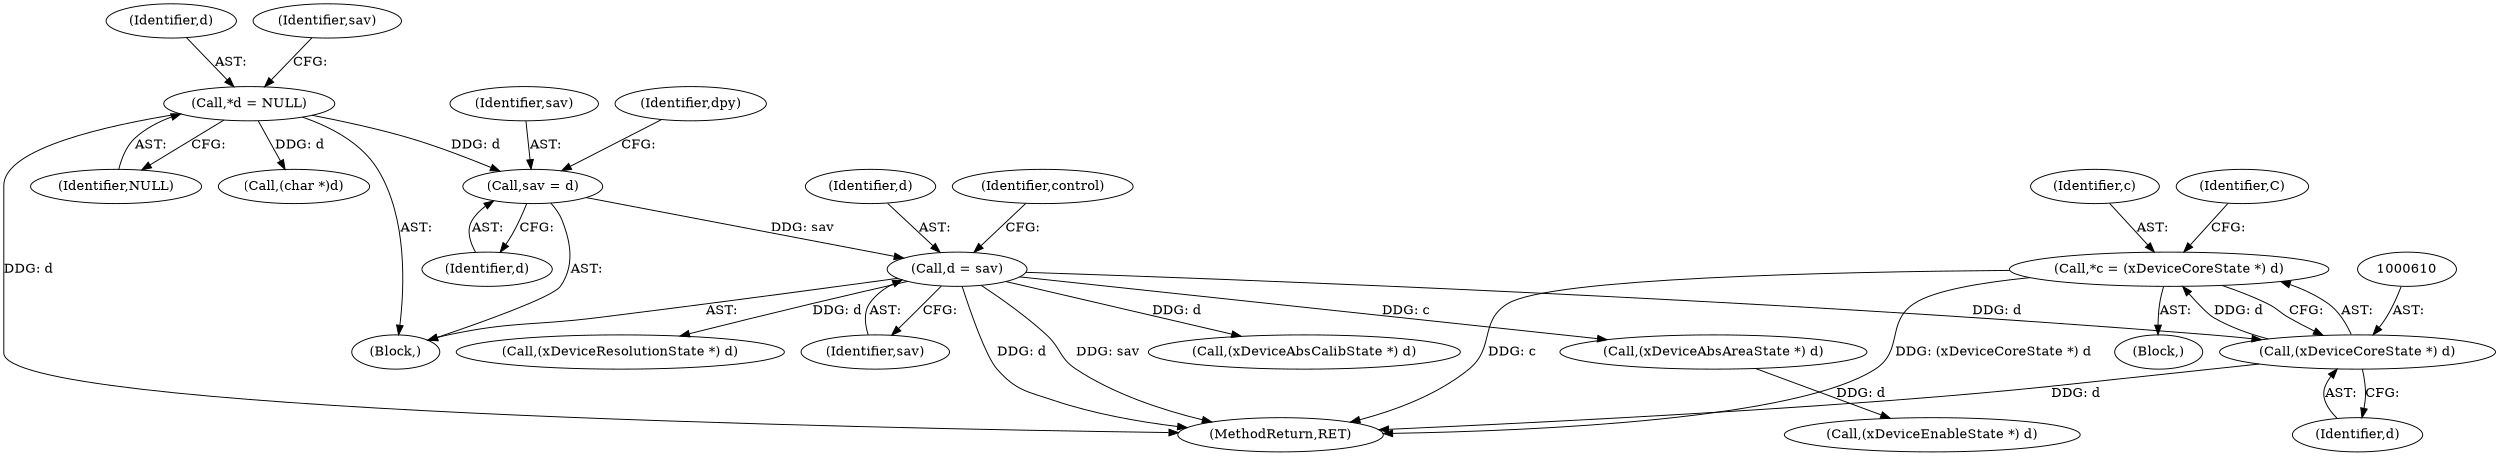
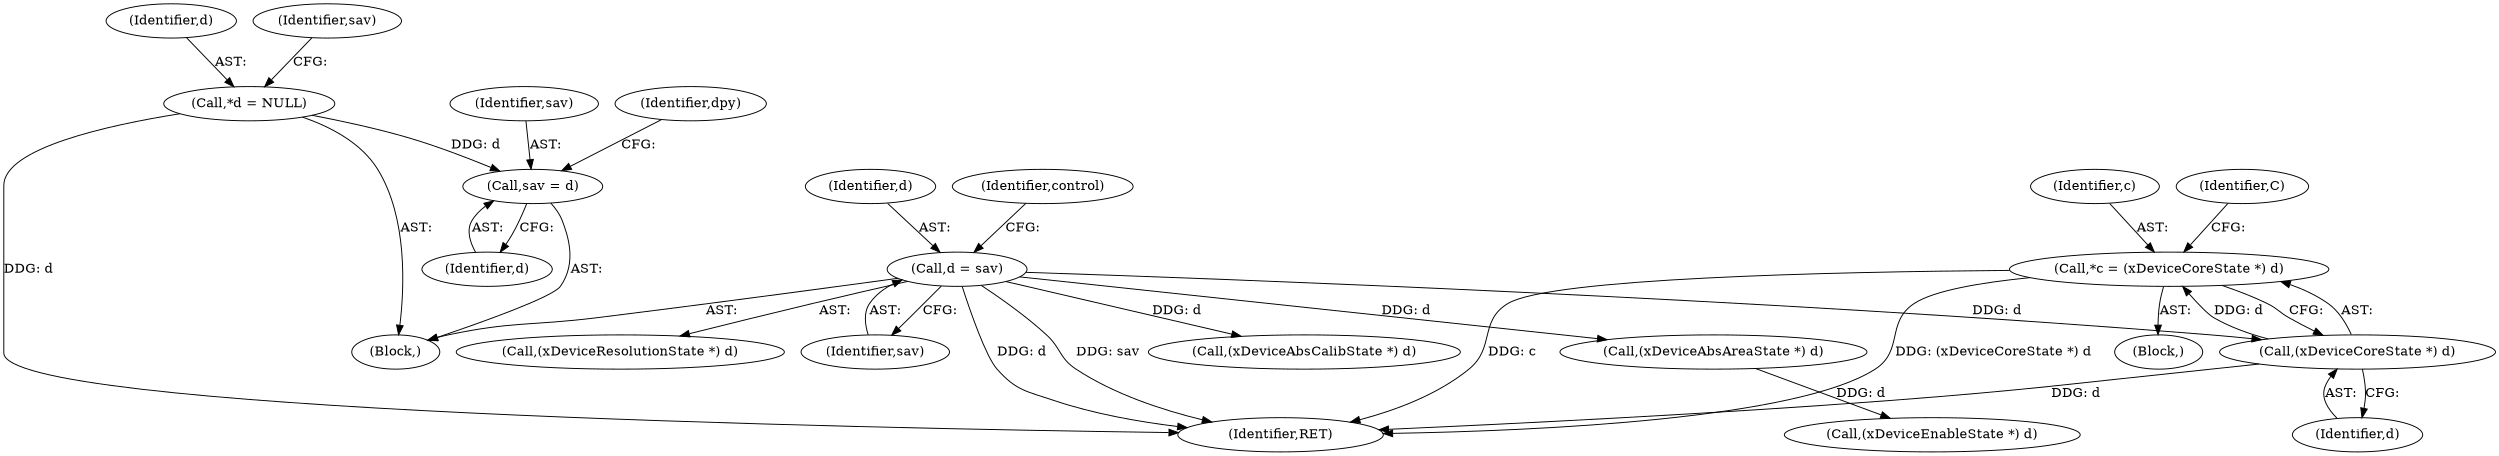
(116, 186) -> none
(294, 186) -> none
(740, 227) -> none
(2407, 269) -> none
(837, 311) -> (837, 311)
(1406, 311) -> (1406, 311)
(1281, 435) -> (1281, 435)
